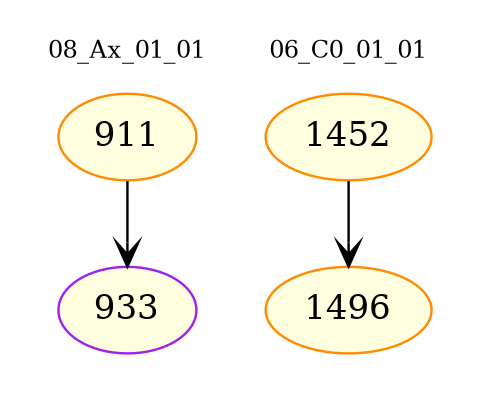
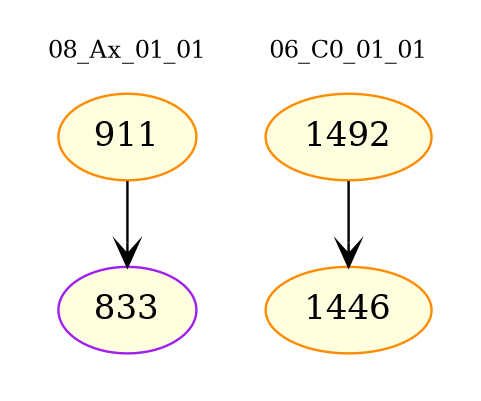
(349, 137) -> (349, 137)
(127, 310) -> (127, 310)
(349, 310) -> (349, 310)
